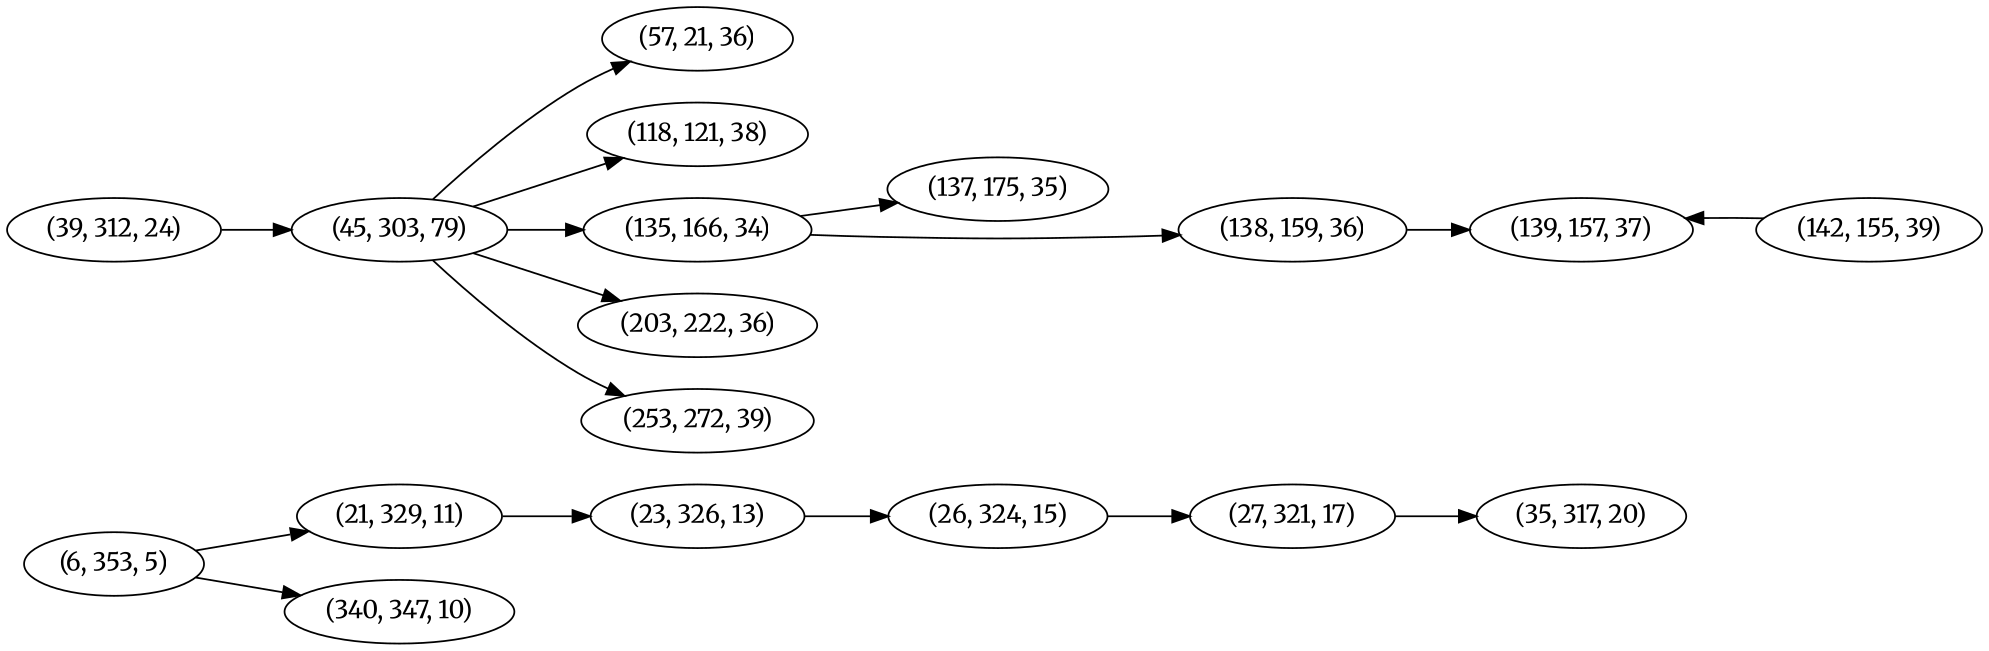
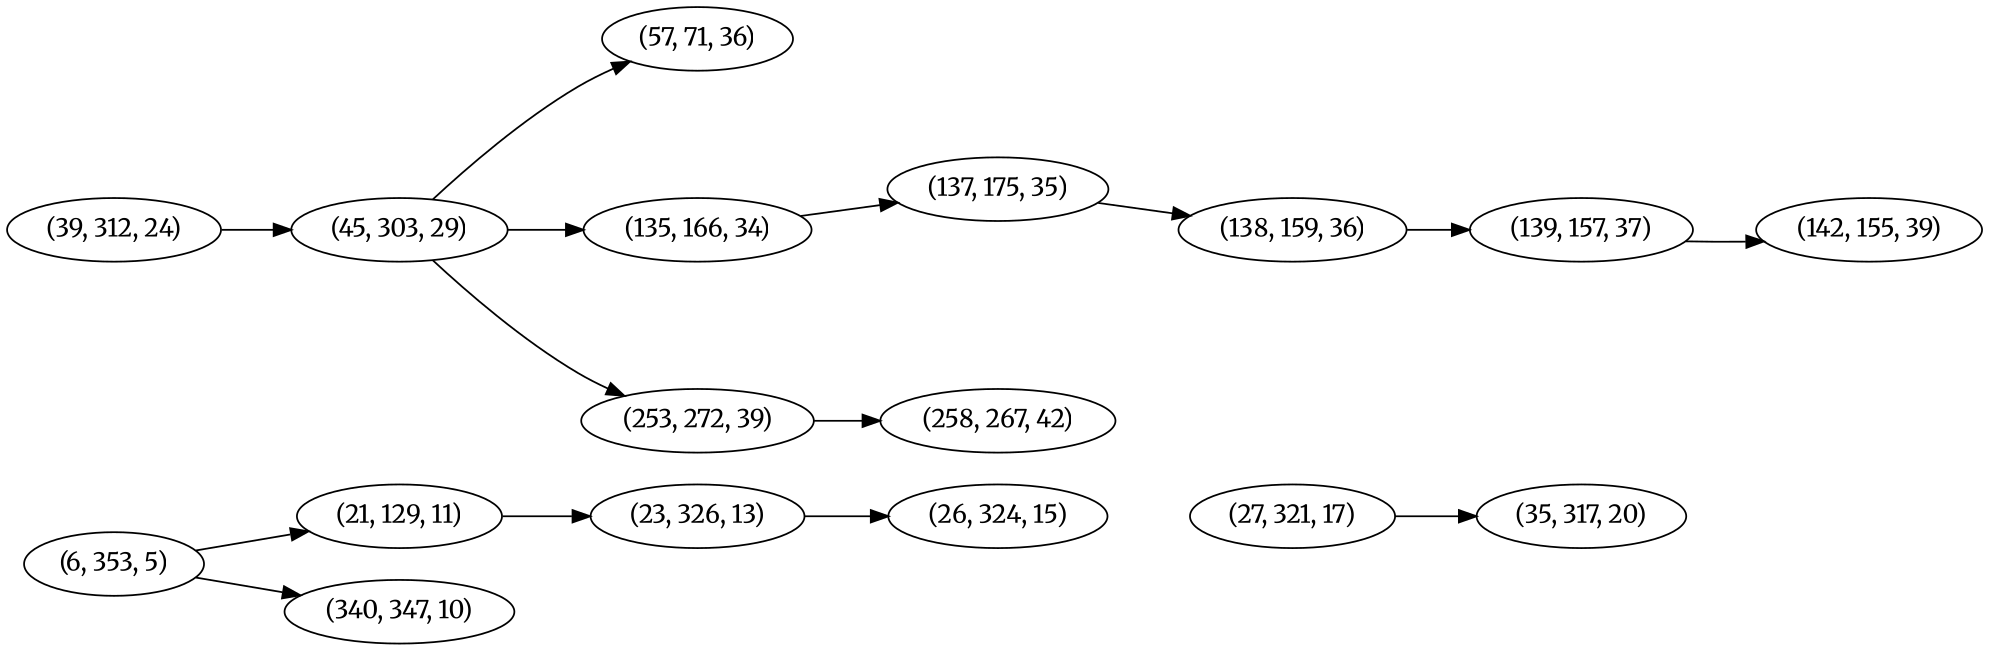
(698, 39) -> (698, 39)
(698, 134) -> none
(1734, 218) -> (1716, 242)
(399, 230) -> (399, 230)
(986, 238) -> (1135, 208)
(698, 325) -> none
none -> (998, 421)
(399, 516) -> (399, 516)
(1140, 516) -> none
